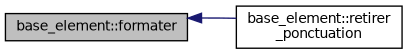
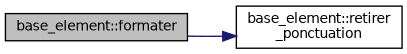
(219, 18) -> (205, 36)
